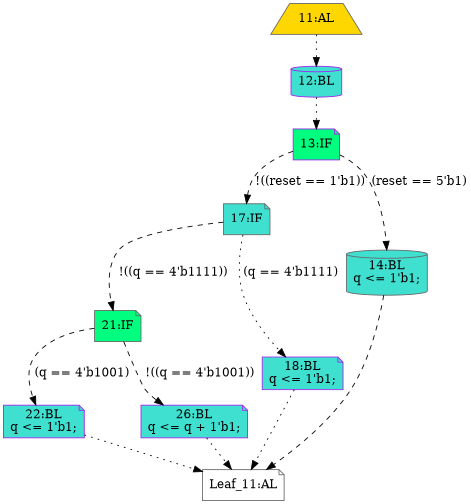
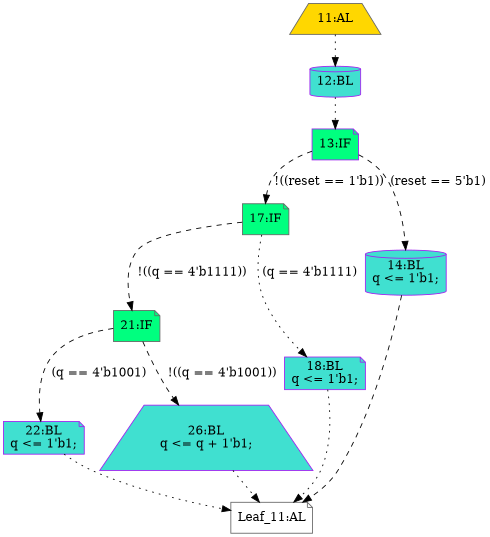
(247, 219) -> (266, 219)
(387, 273) -> (406, 273)
(194, 421) -> (206, 438)
